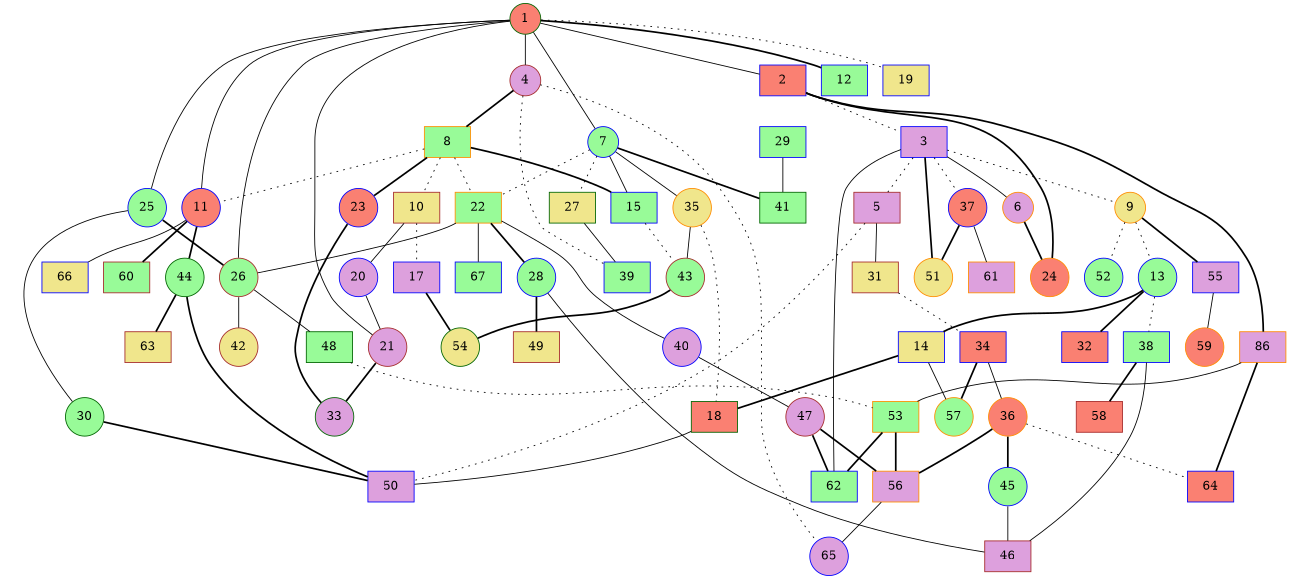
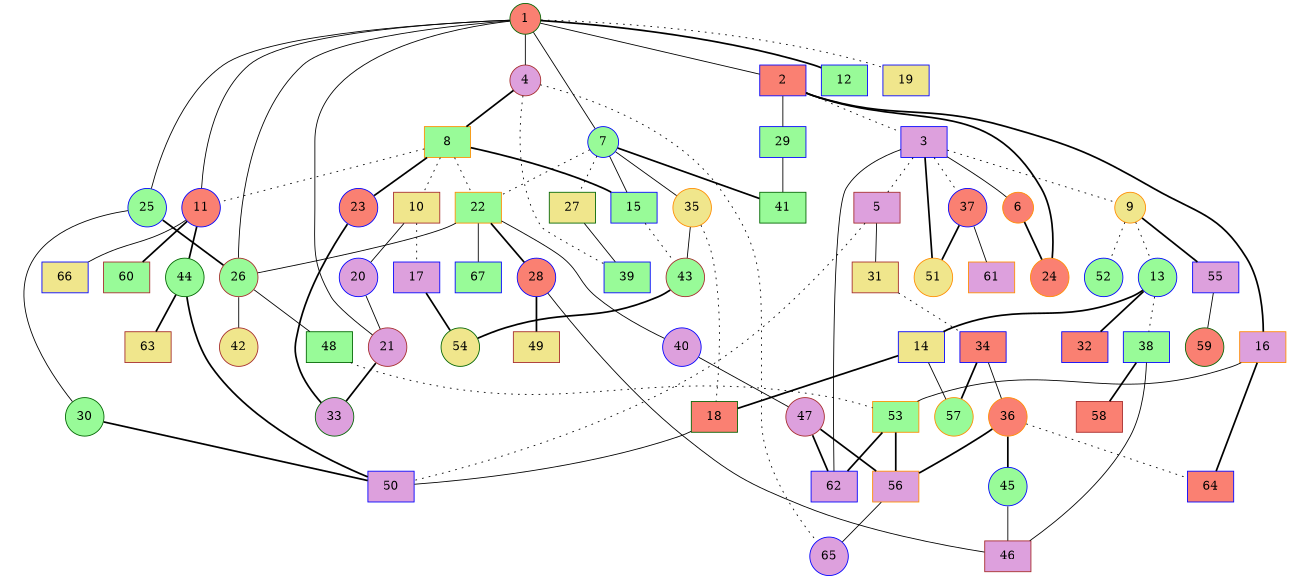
none -> (783, 111)
(1018, 208) -> (1018, 208)
(536, 277) -> (536, 277)
(1205, 347) -> (1205, 347)
(1263, 347) -> (1263, 347)
(834, 487) -> (834, 487)
